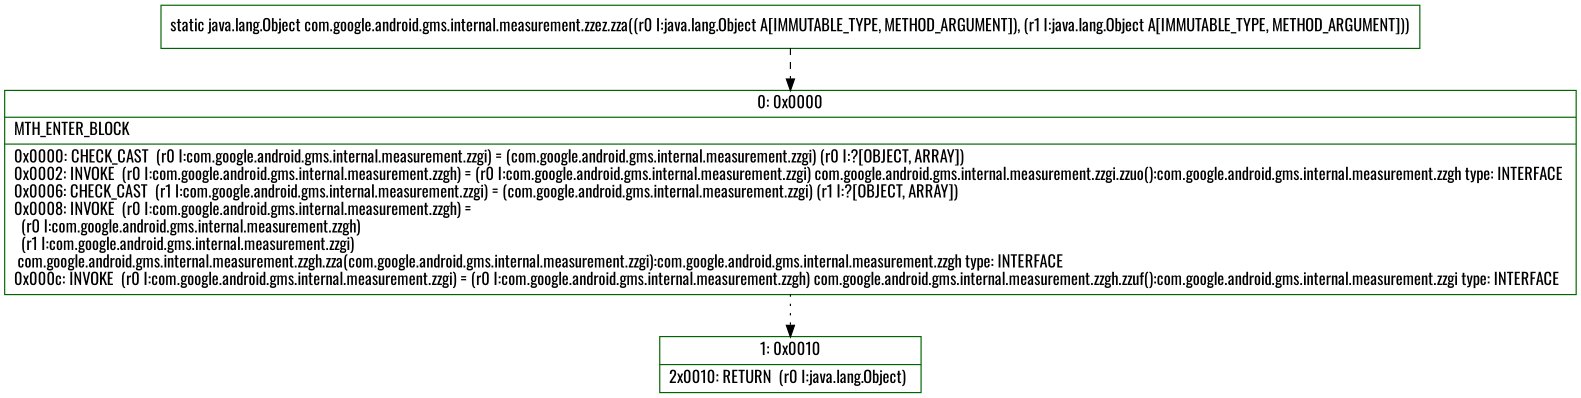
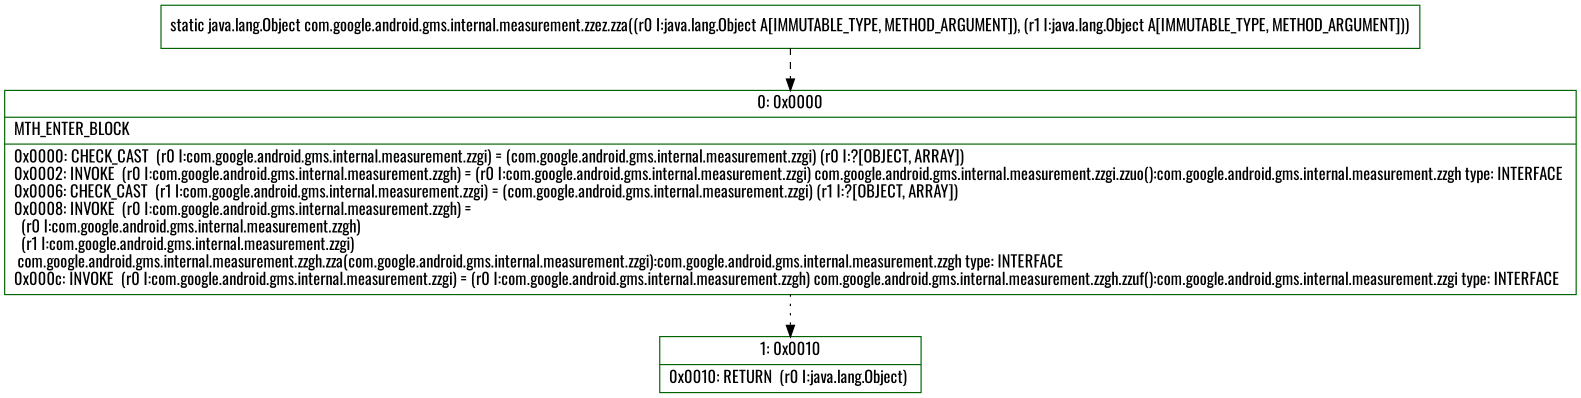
(790, 378) -> (790, 378)
